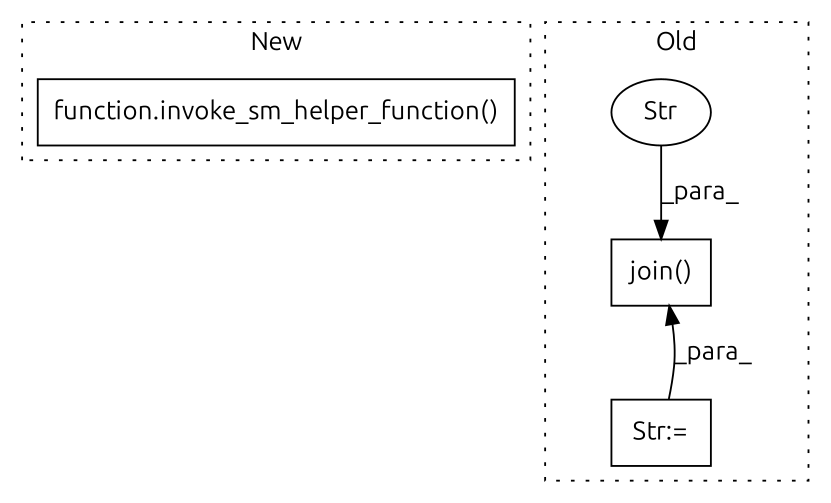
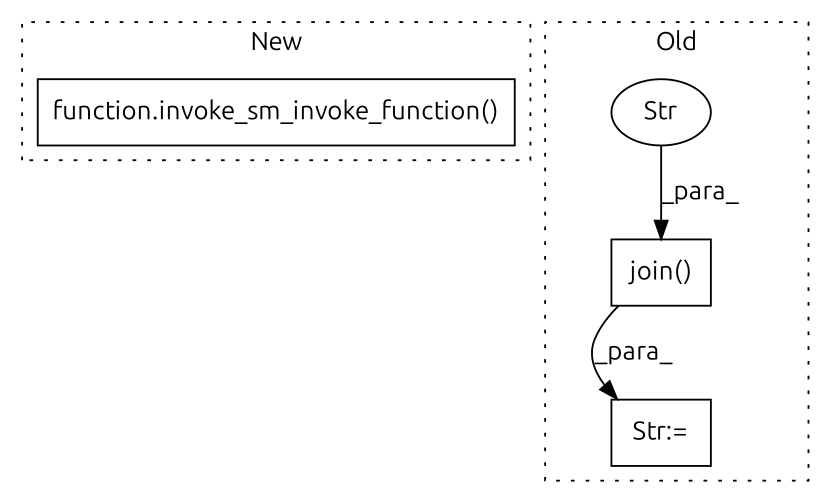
(276, 112) -> (276, 112)
(674, 362) -> (594, 343)
